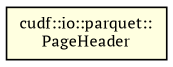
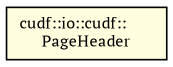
(87, 34) -> (87, 34)
